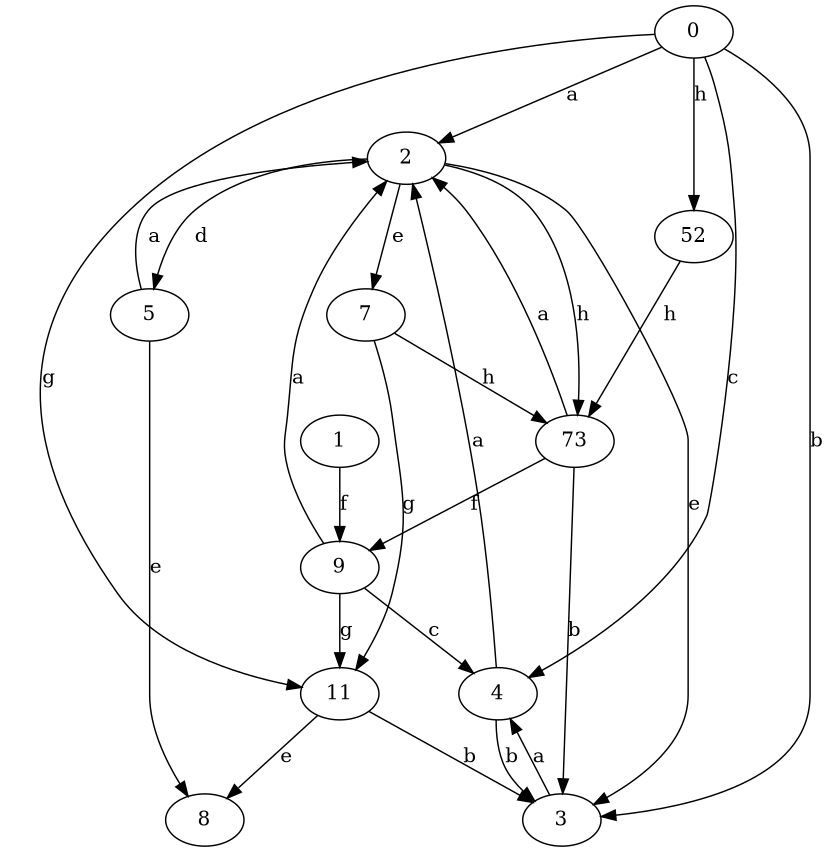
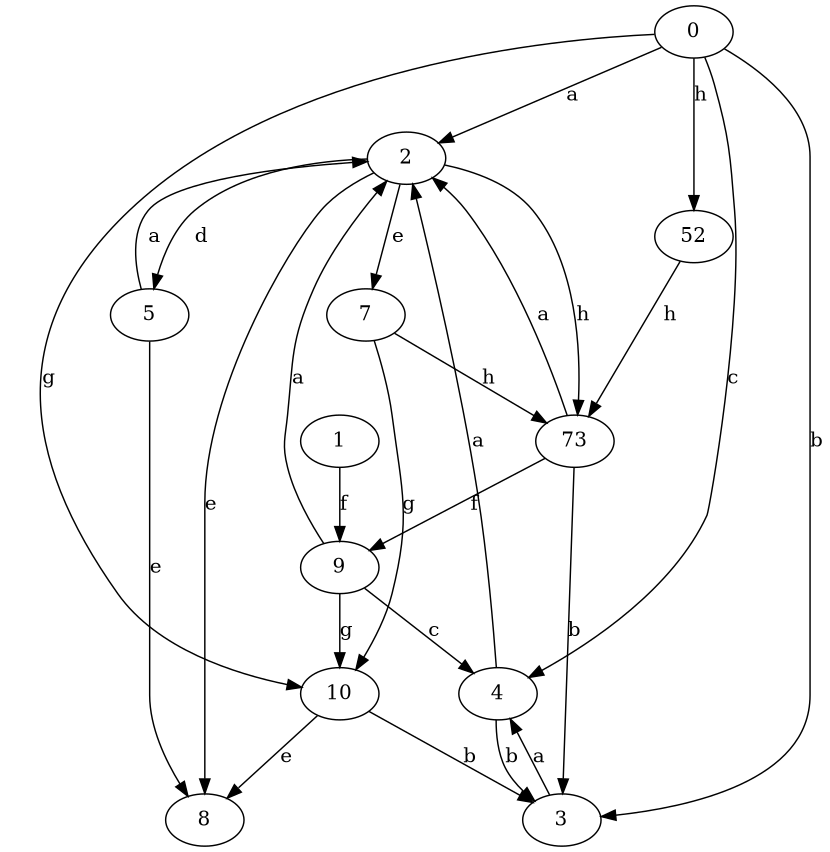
(688, 440) -> (211, 449)
(340, 694) -> (340, 694)
